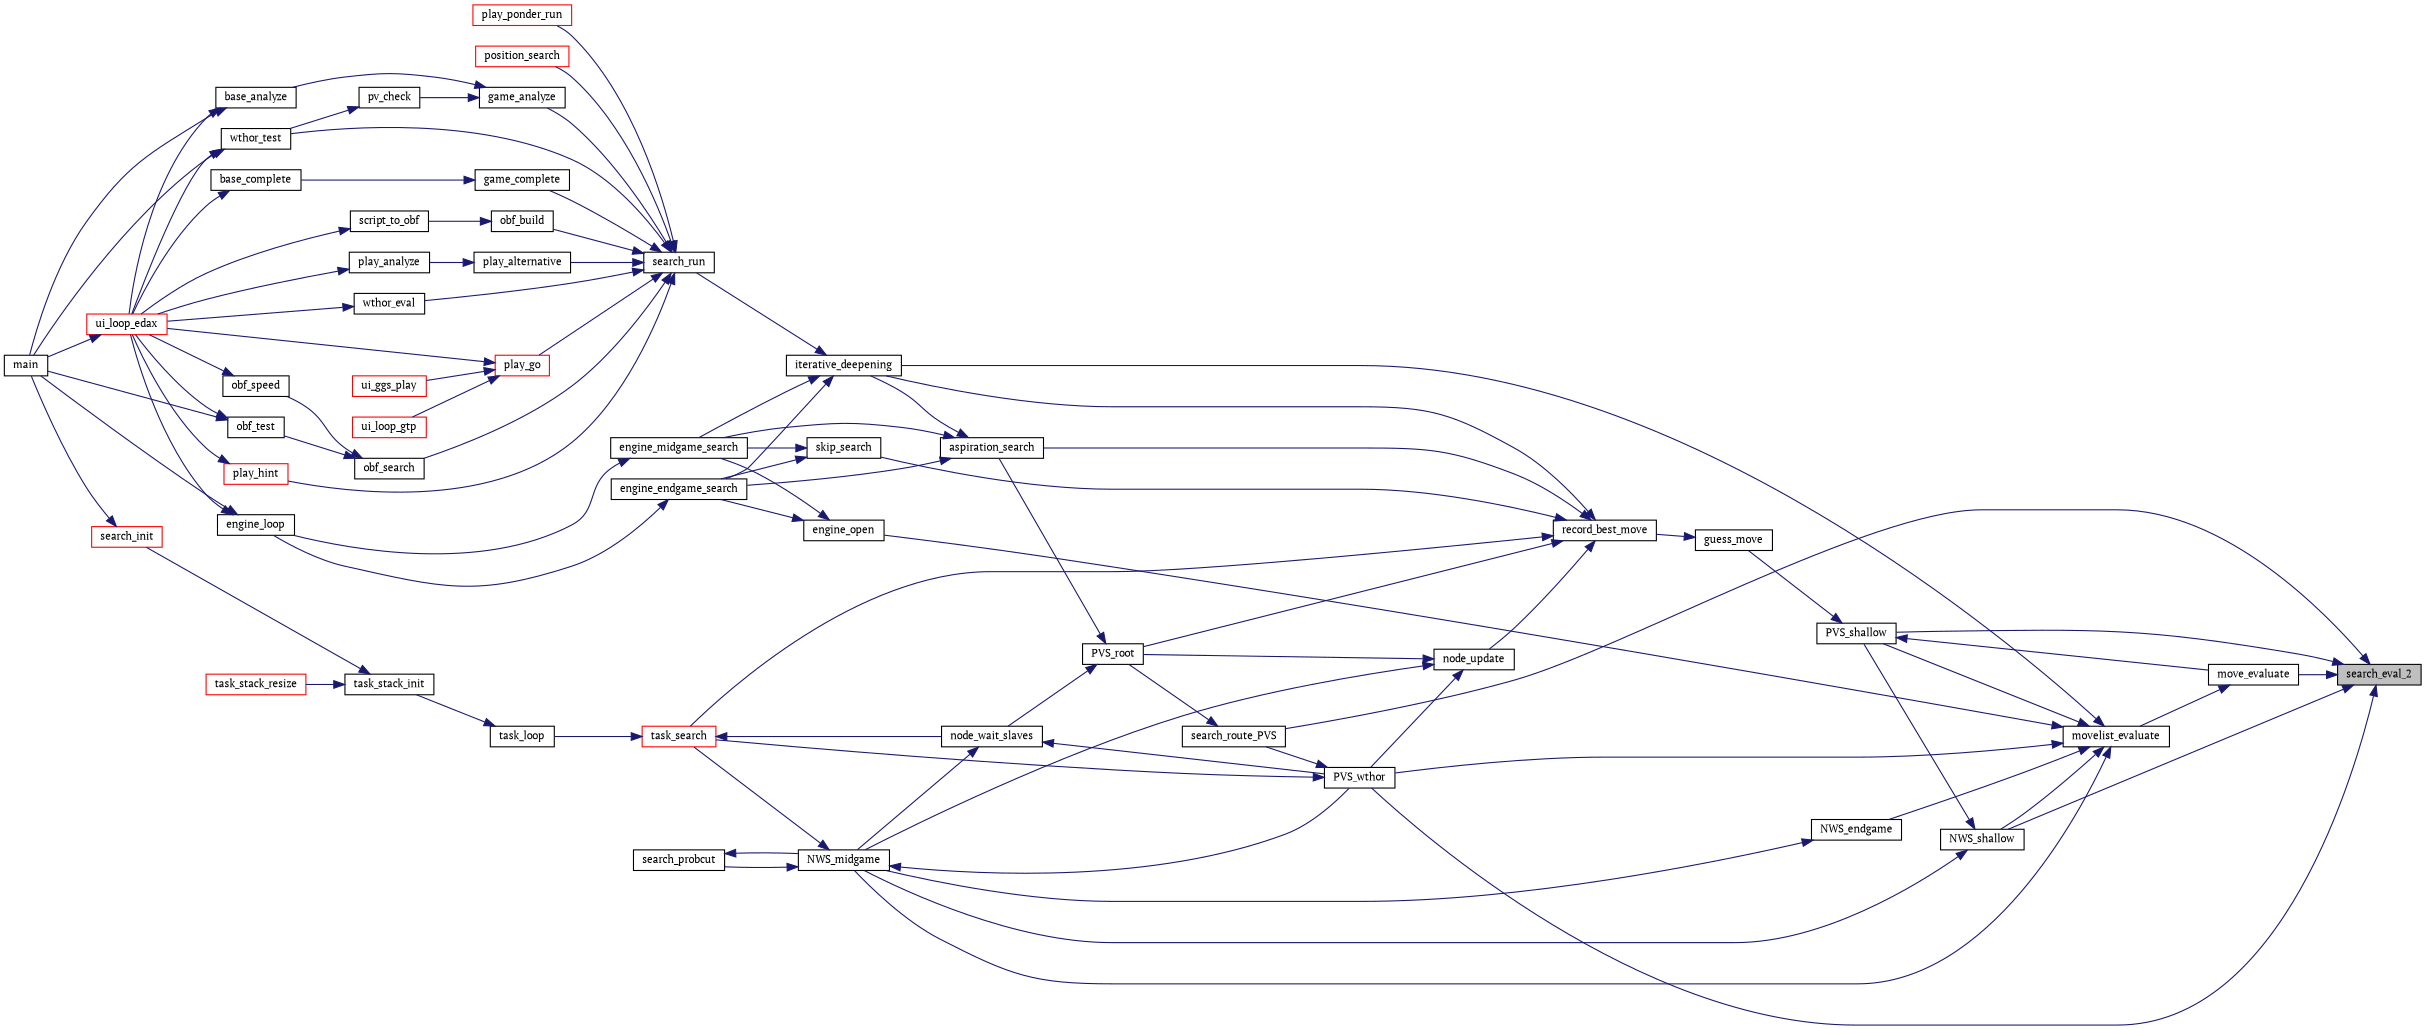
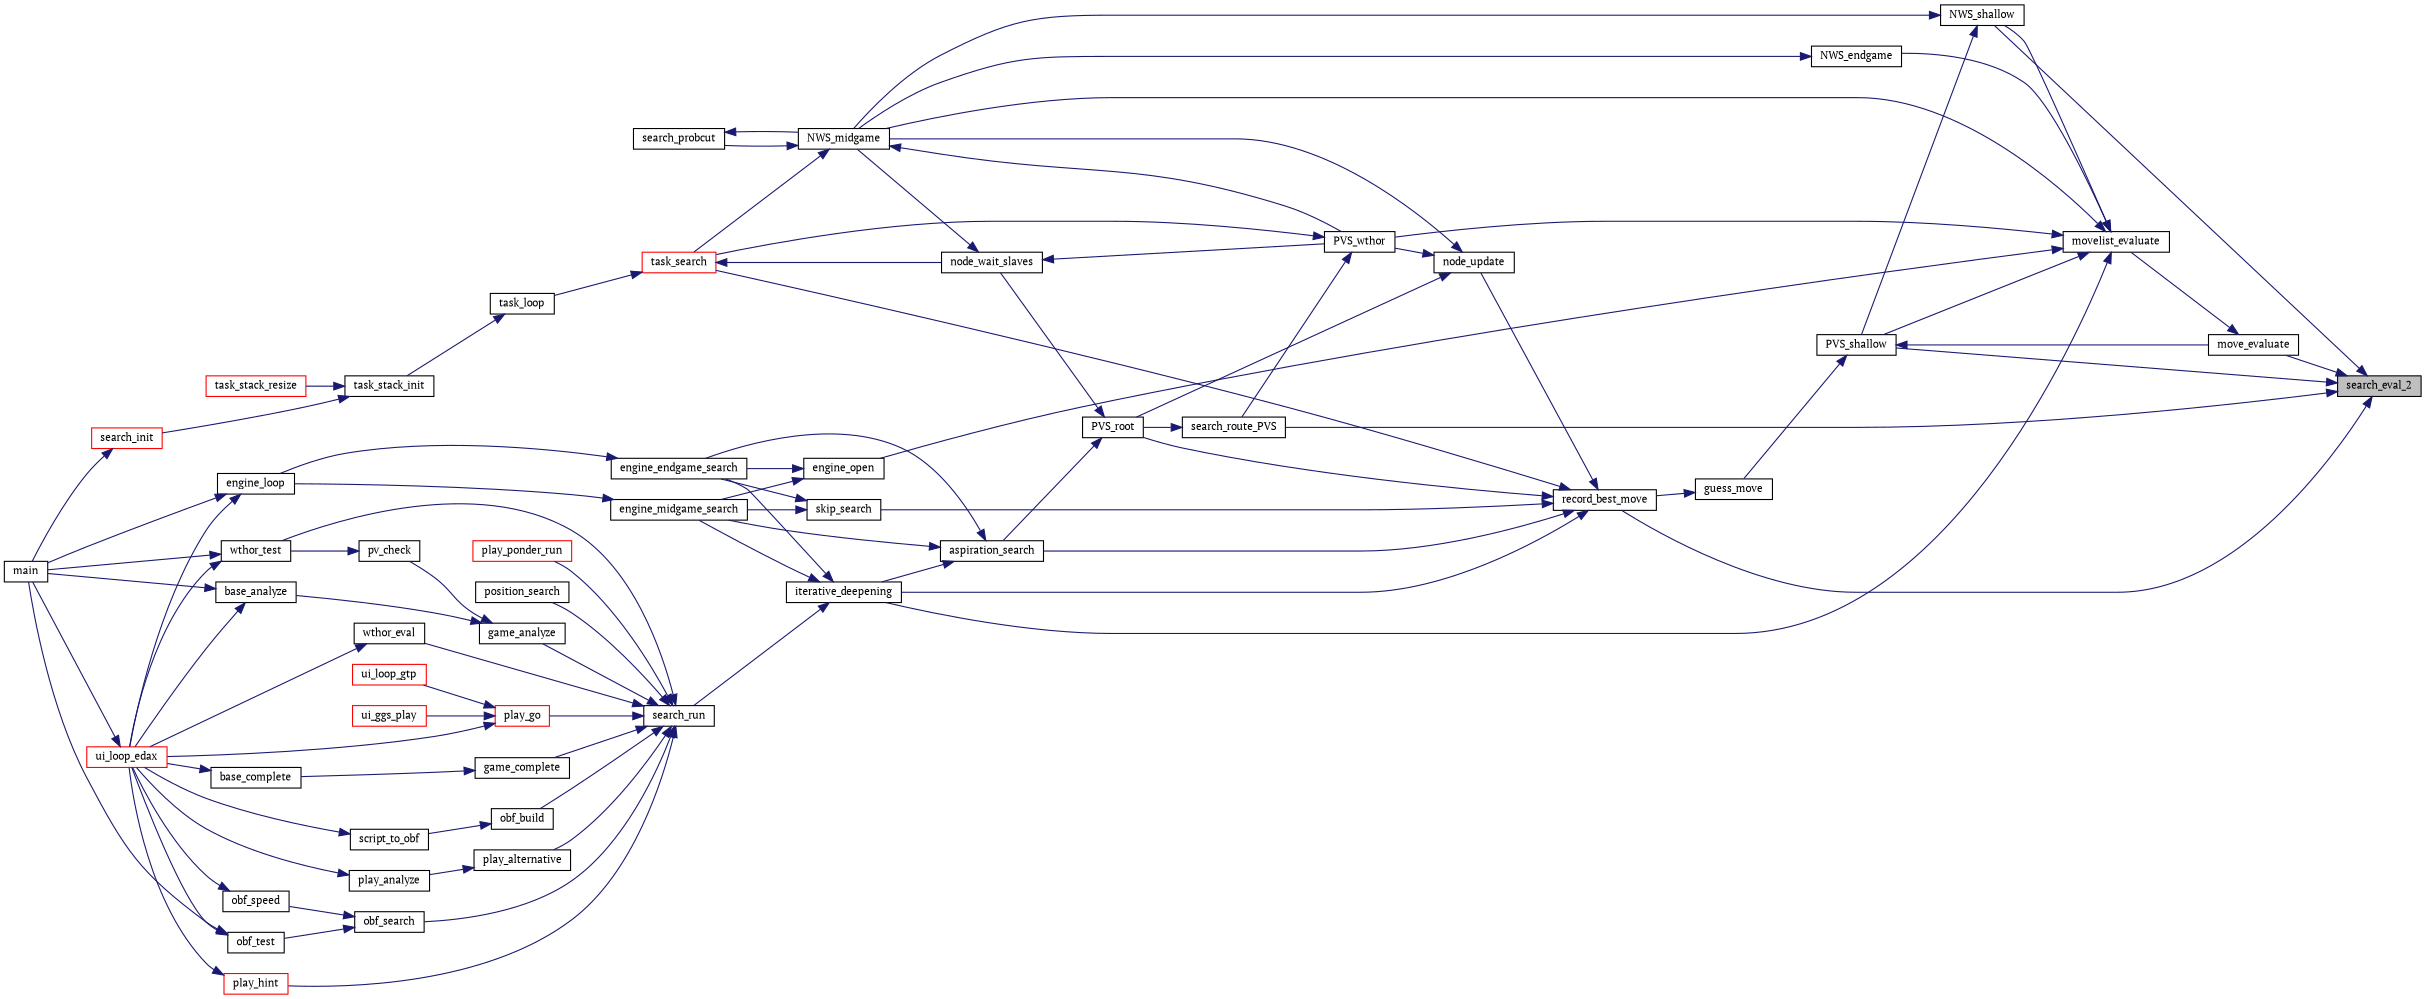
(522, 56) -> (522, 592)
(1934, 1025) -> (2023, 592)
